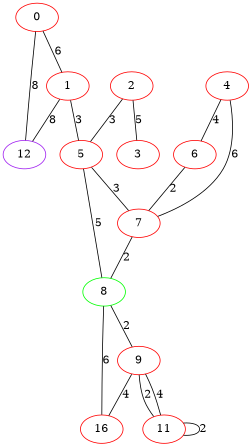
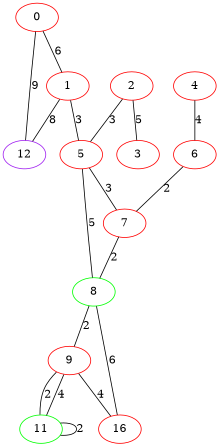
(36, 86) -> (36, 86)
(220, 174) -> none
(164, 429) -> (41, 429)
